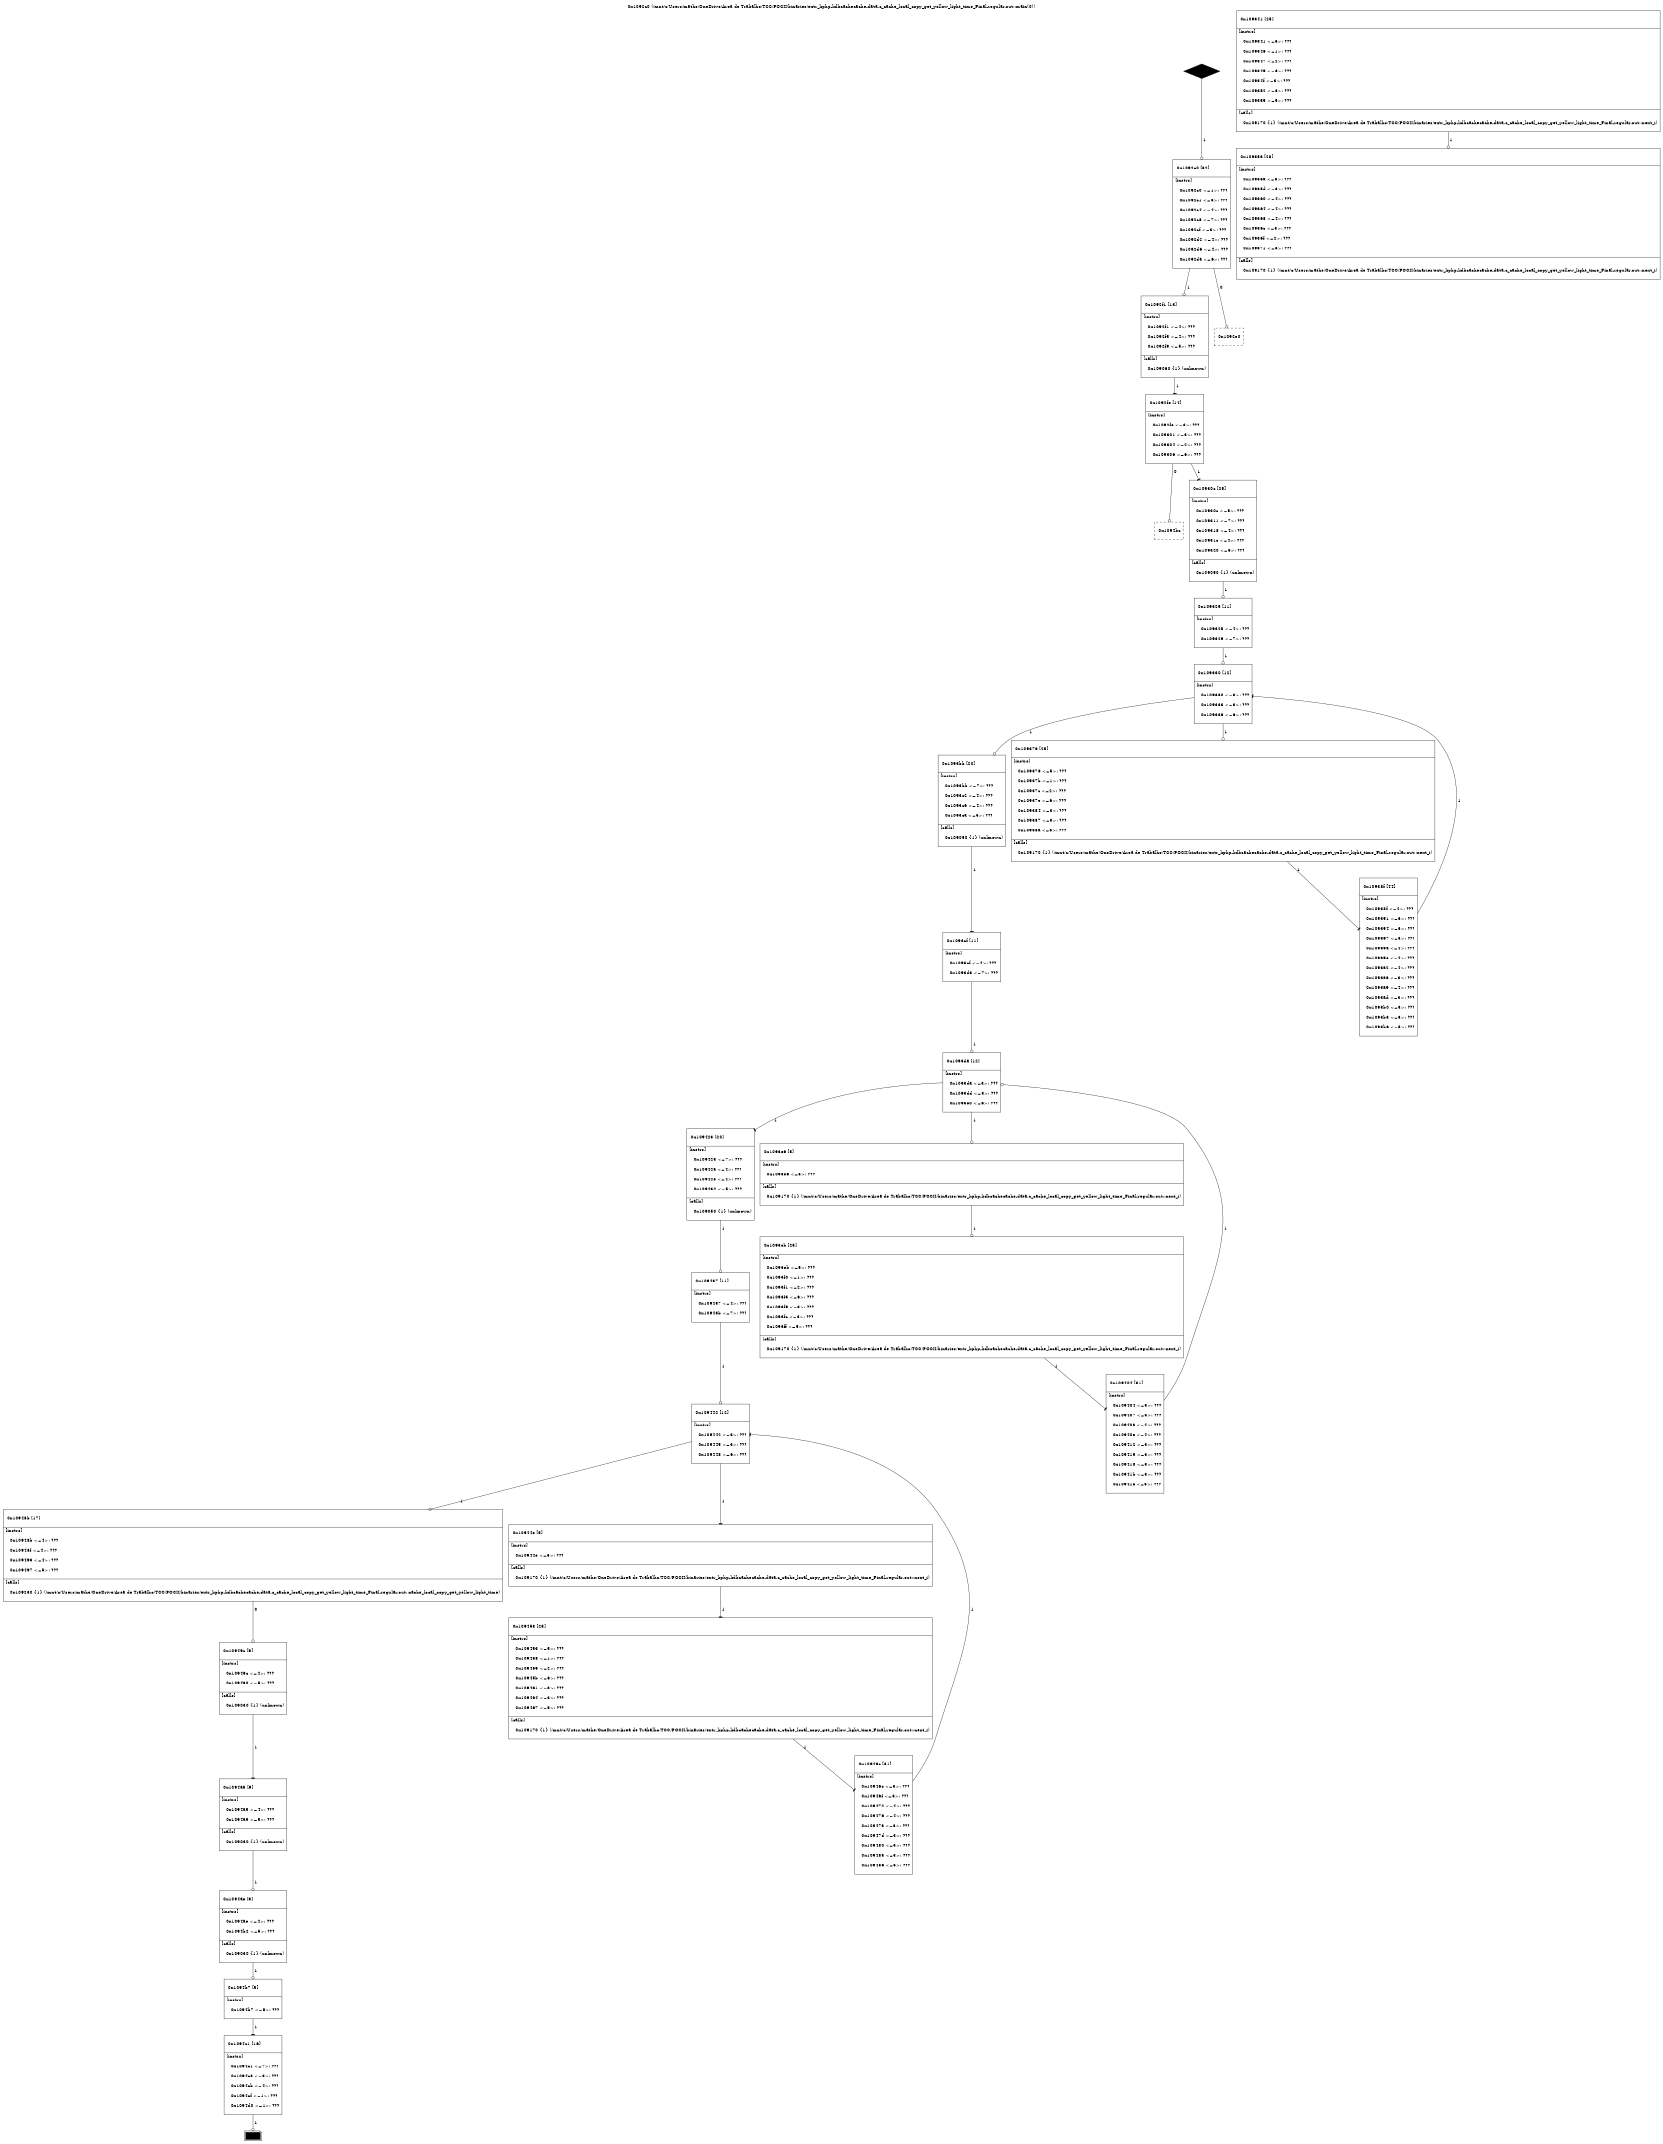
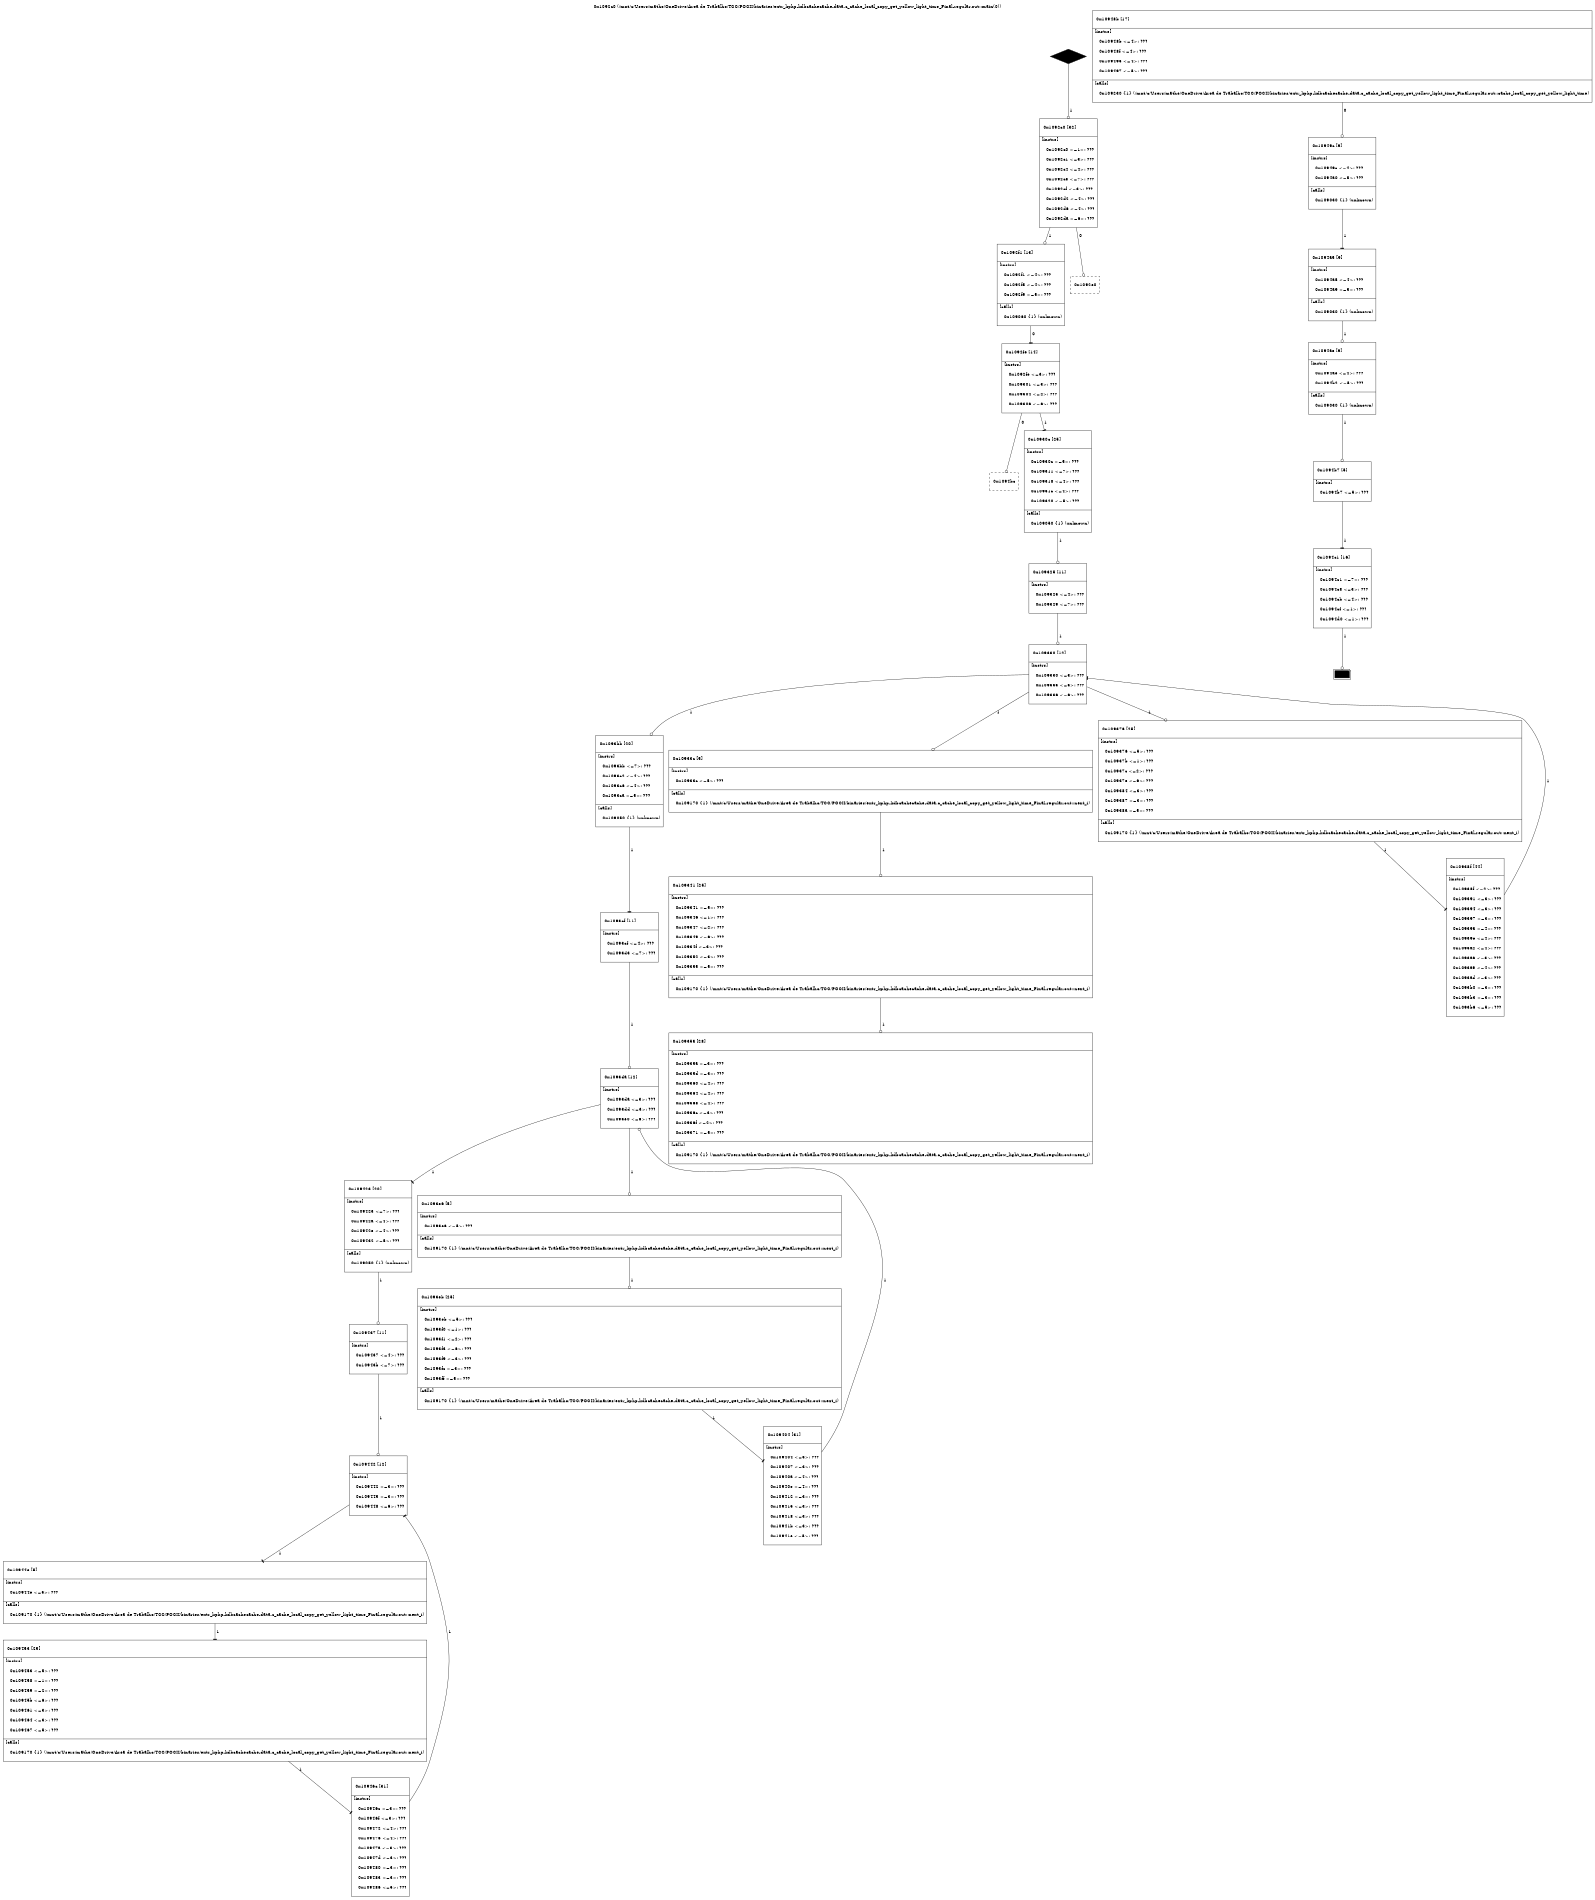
(1177, 386) -> (1033, 334)
none -> (881, 781)
(561, 1475) -> none
